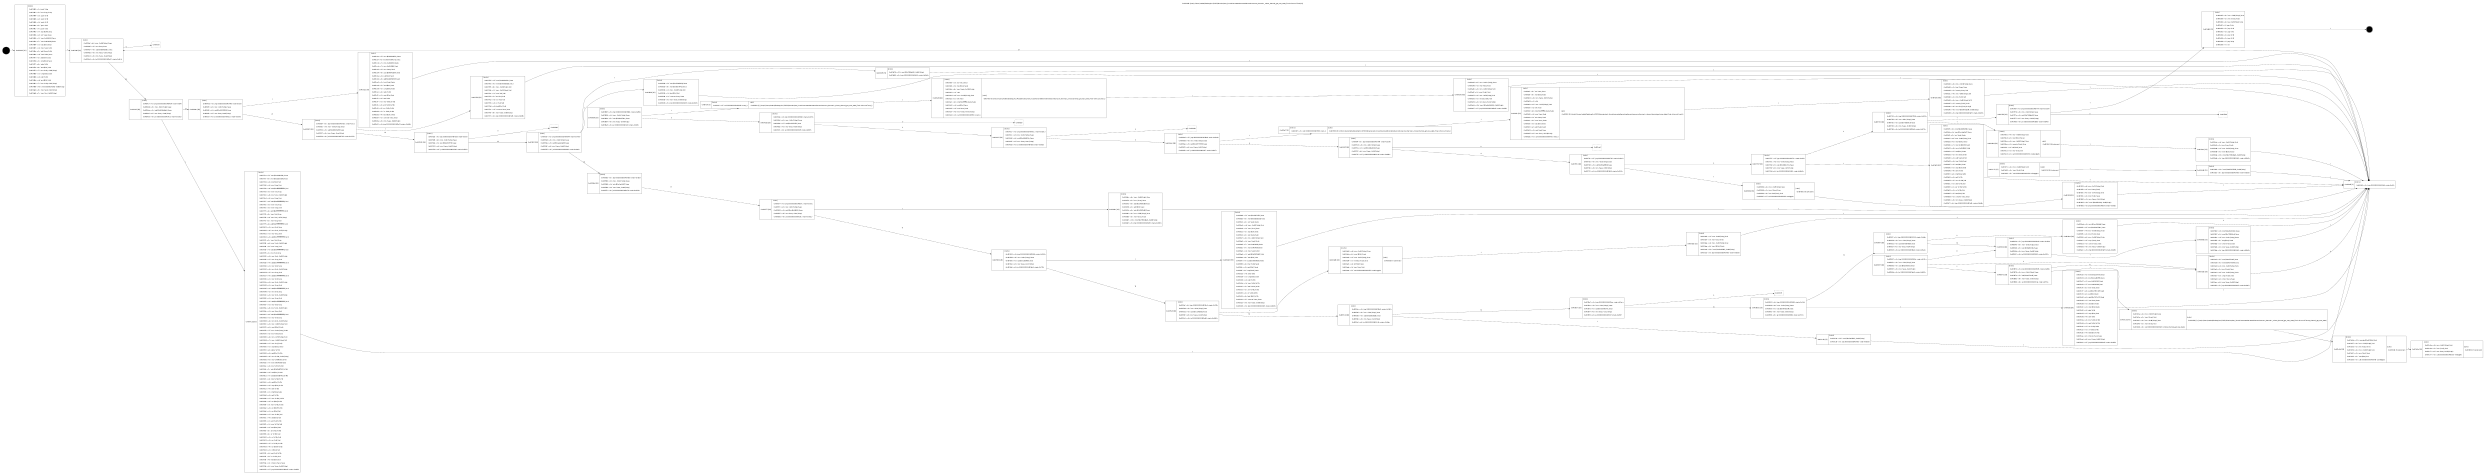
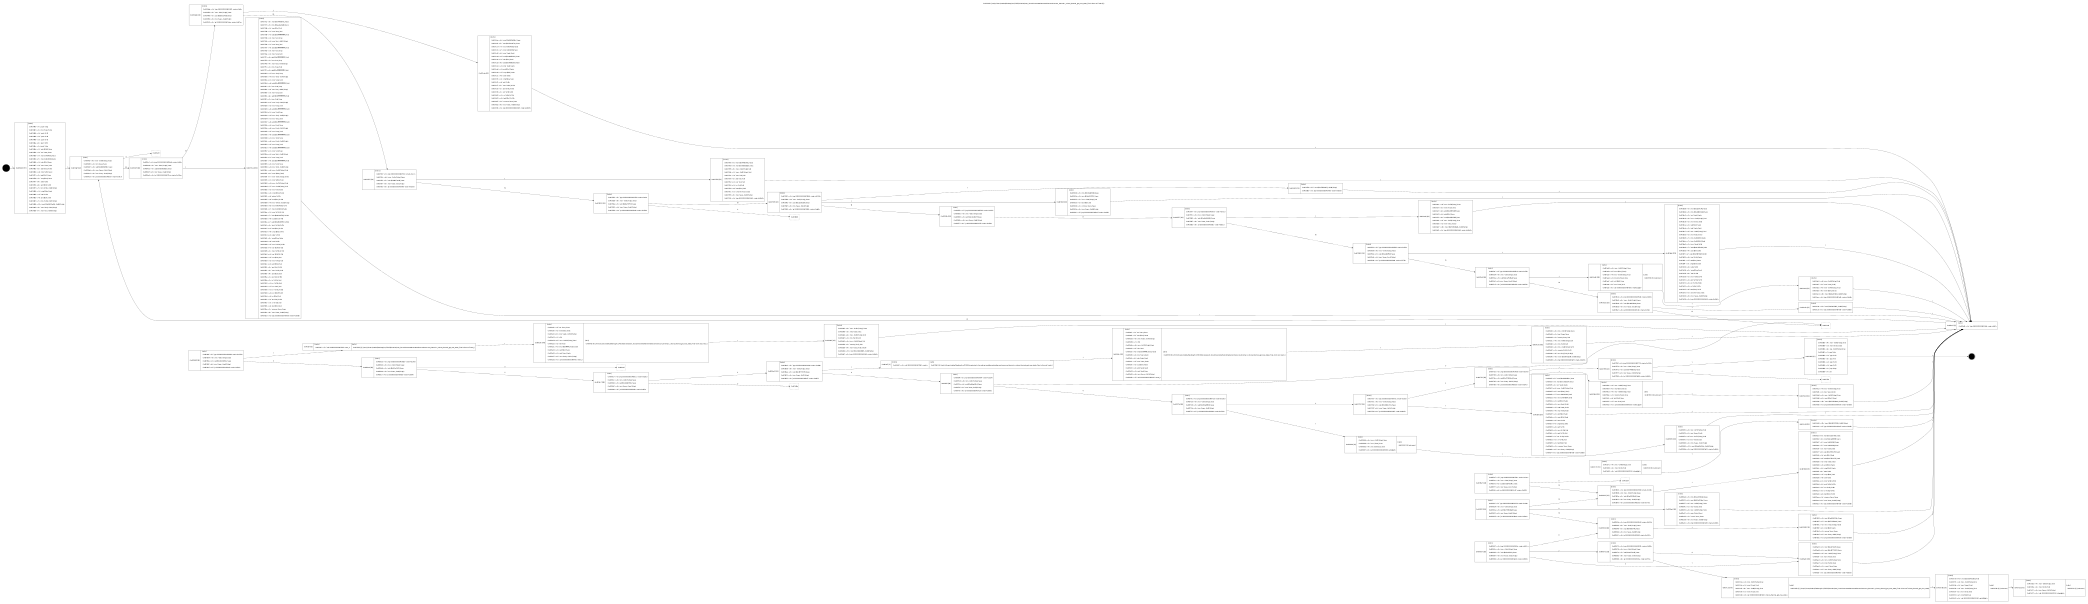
(1841, 279) -> (1563, 503)
(1481, 312) -> (1736, 321)
